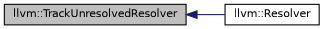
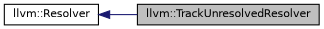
(211, 15) -> (124, 15)
